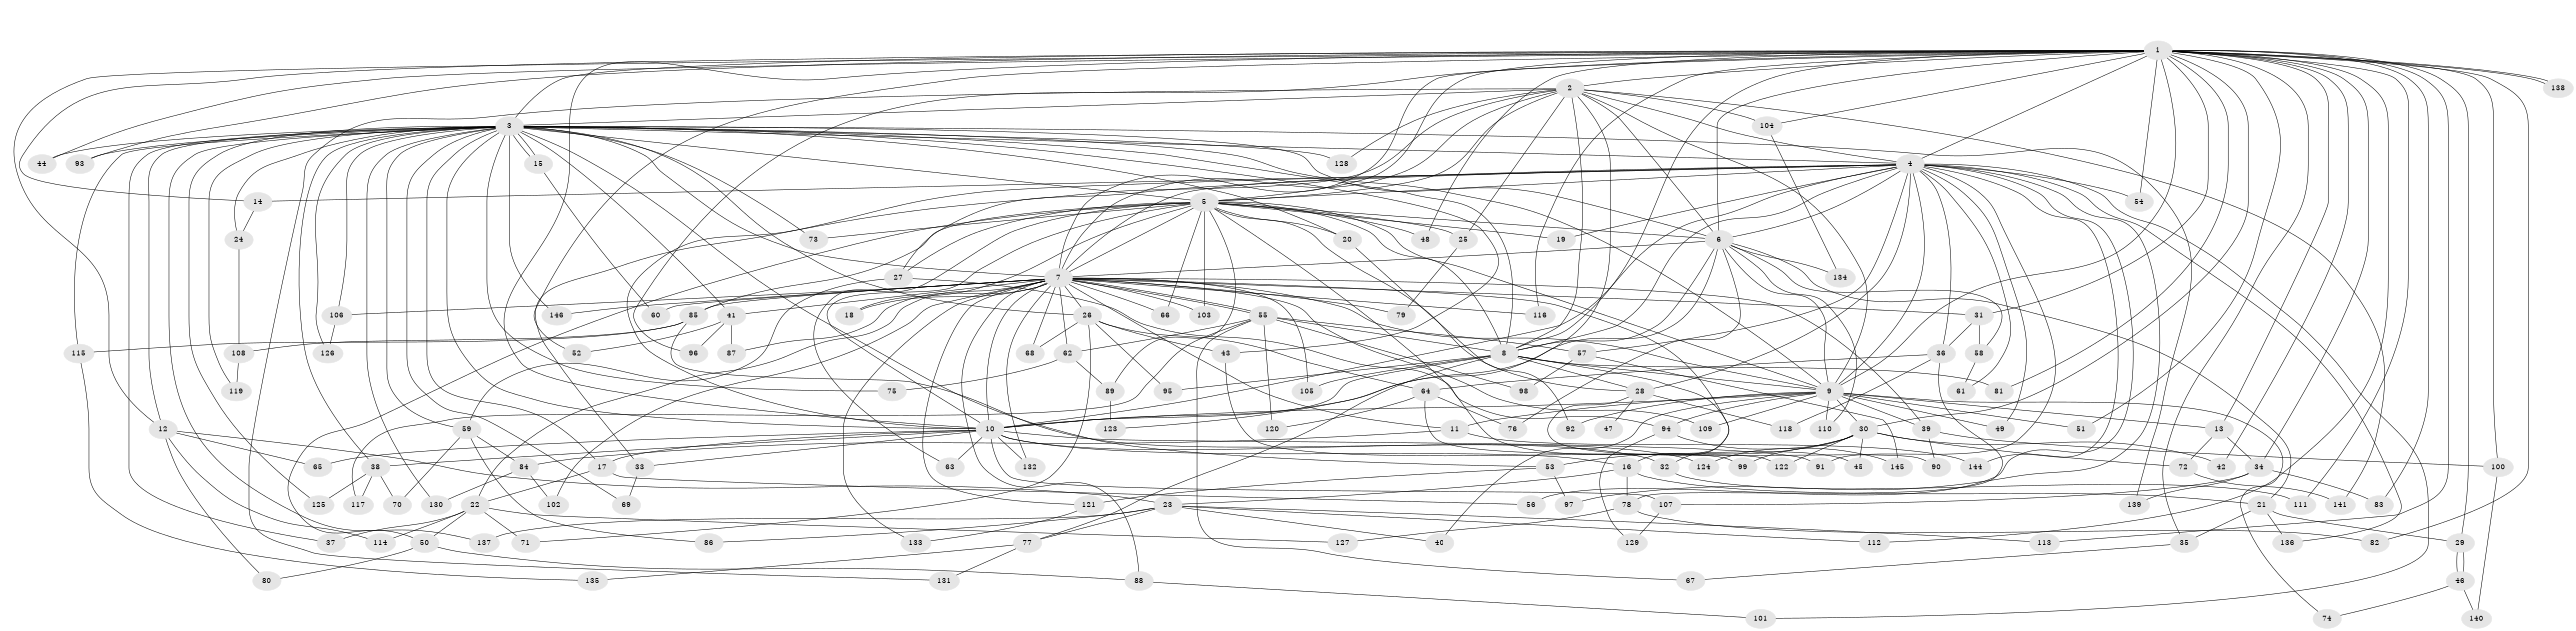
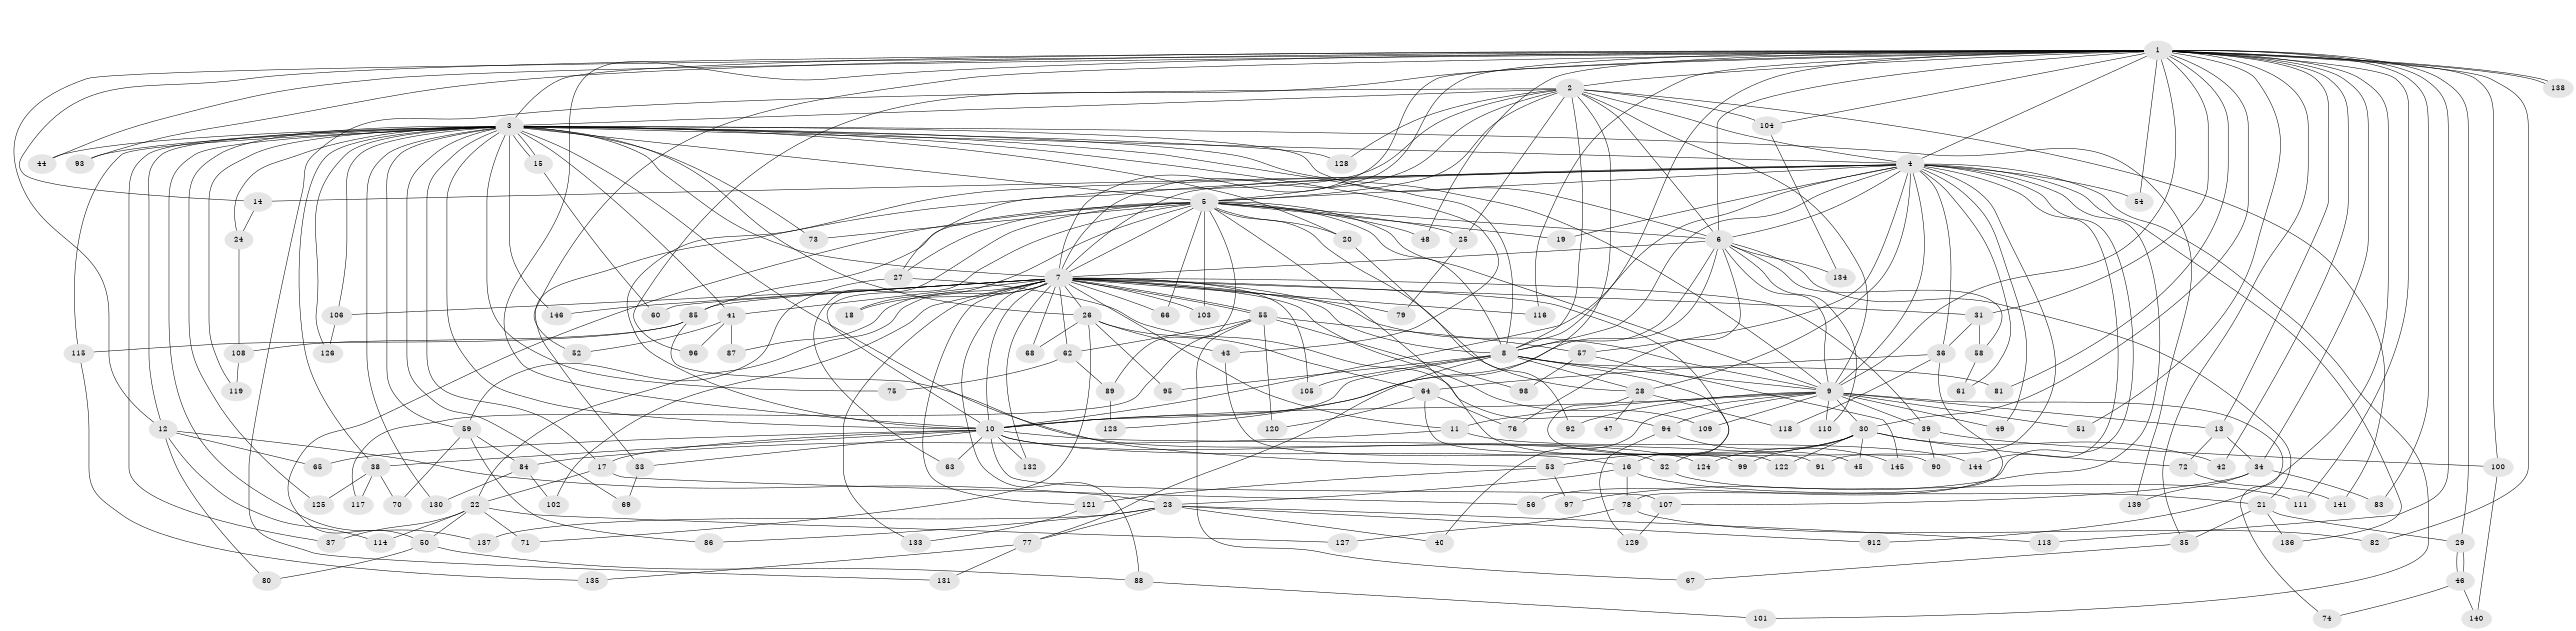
(1379, 334) -> (1307, 303)
(1875, 543) -> (1875, 543)
